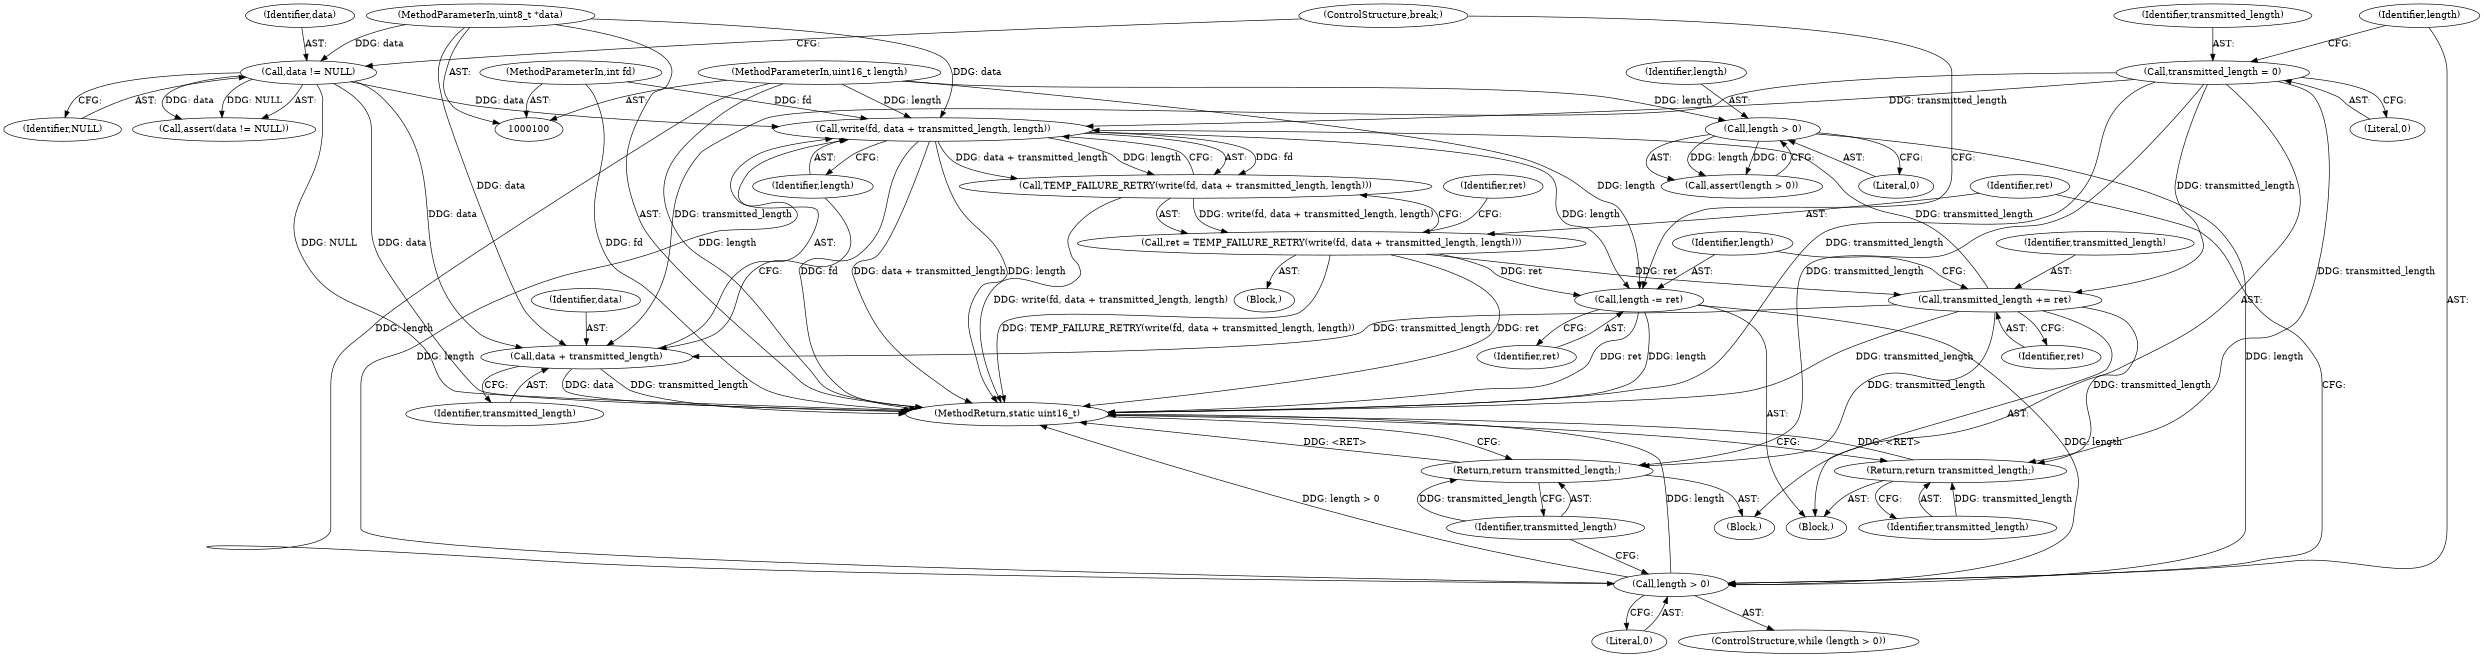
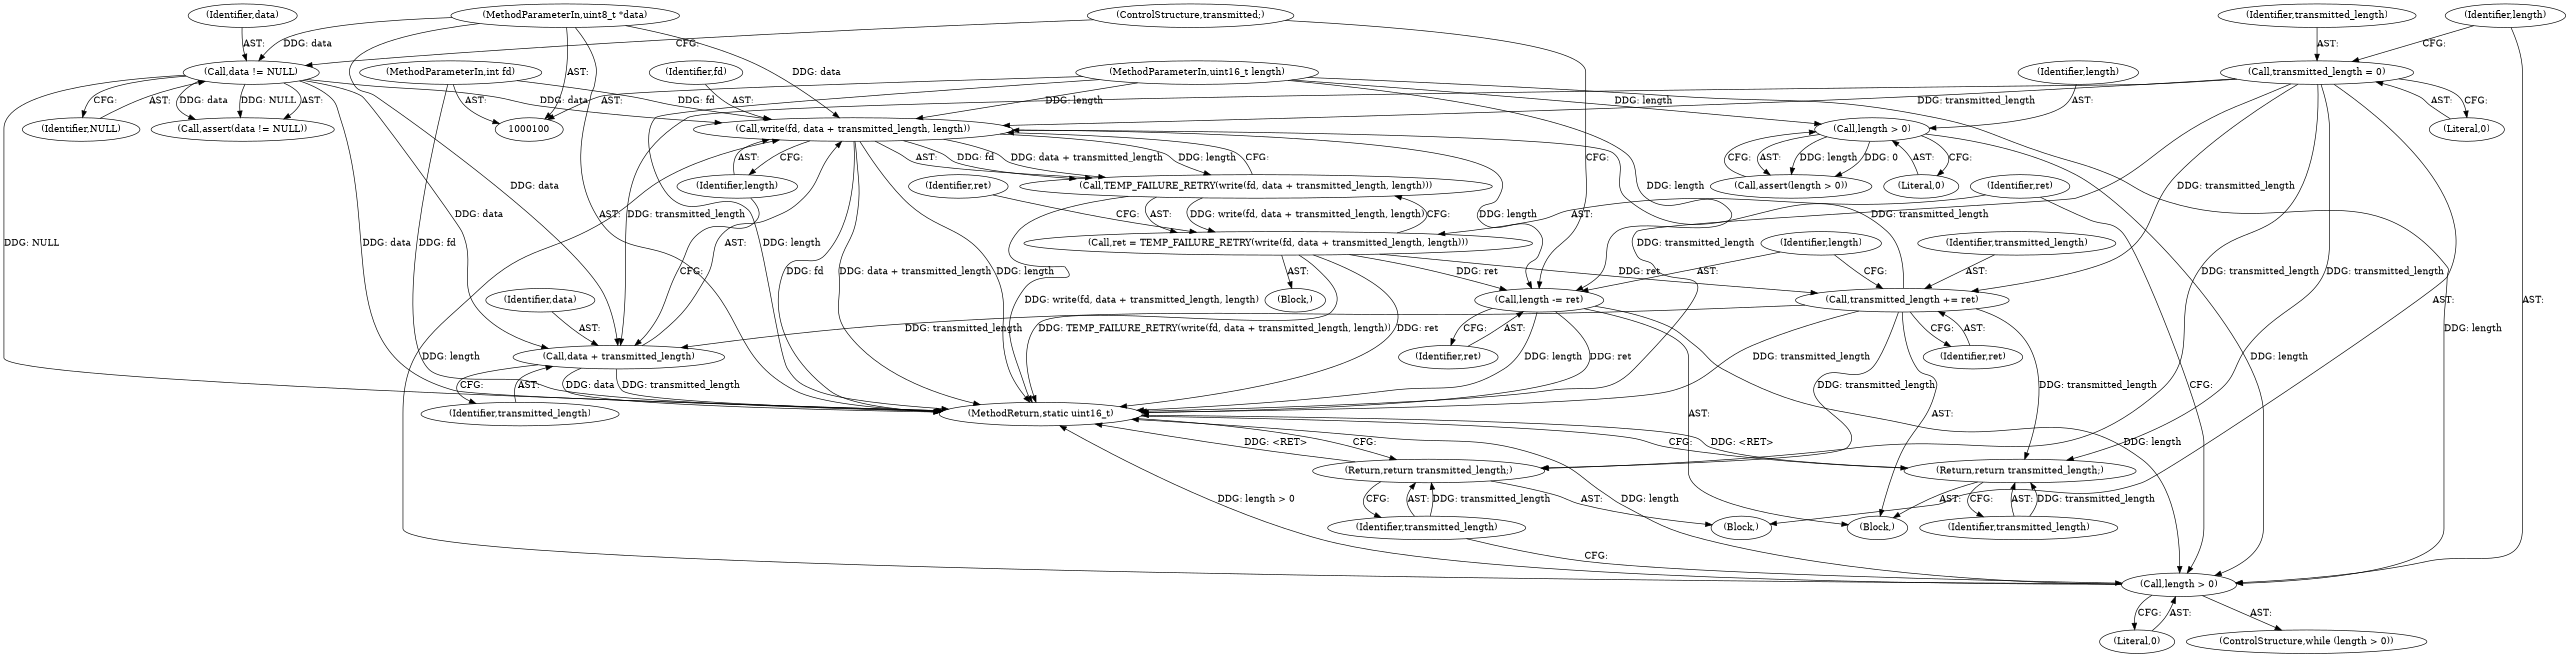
(1383, 16) -> (1191, 16)
none -> (696, 73)
